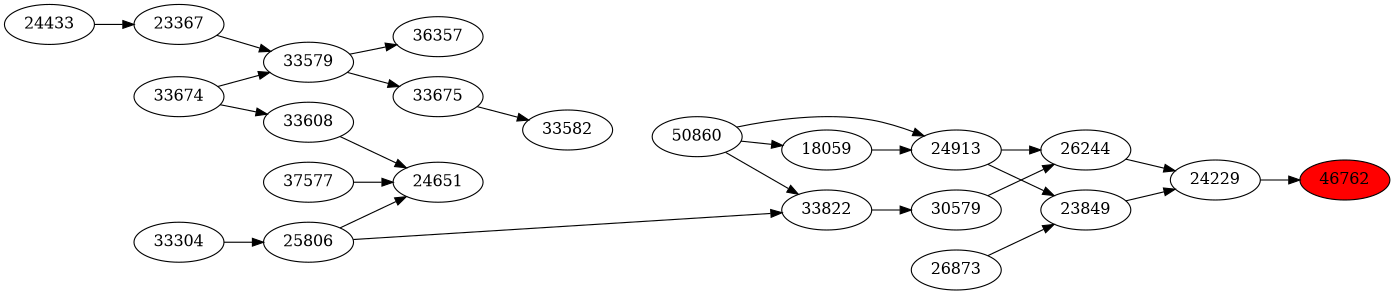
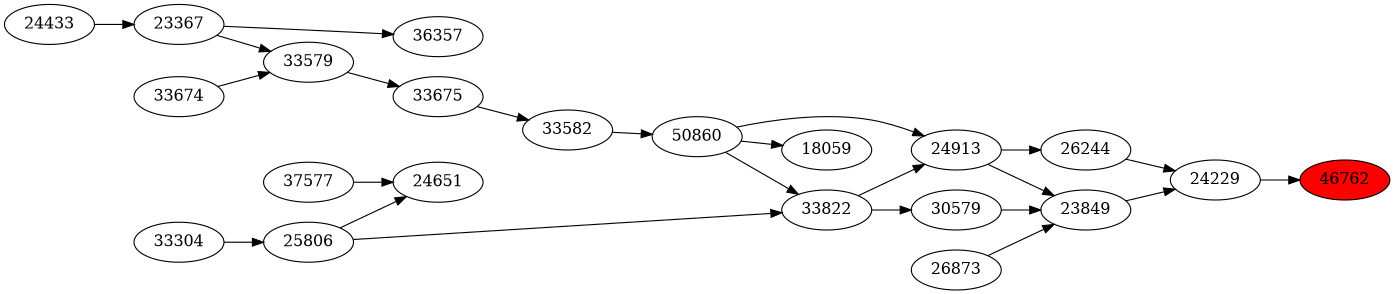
(368, 51) -> (303, 30)
(309, 122) -> none
none -> (627, 133)
(886, 150) -> (886, 182)
(1013, 184) -> (1015, 210)
